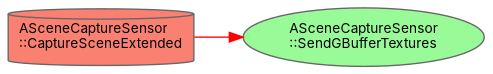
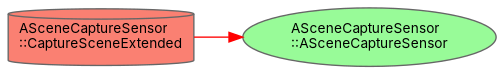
(364, 37) -> (369, 37)
